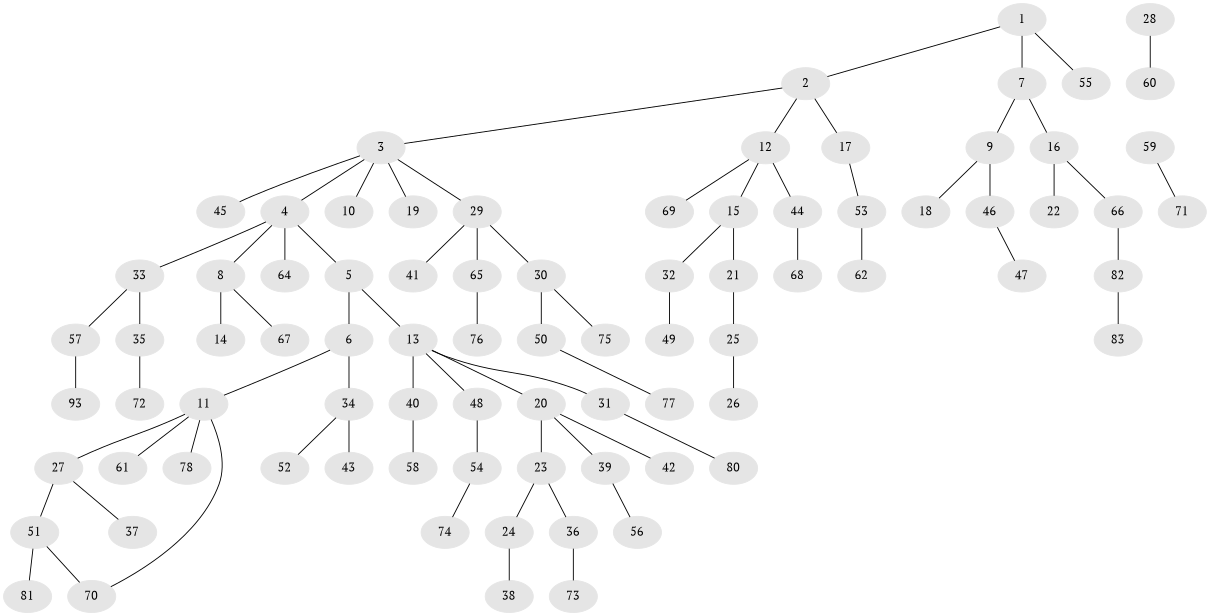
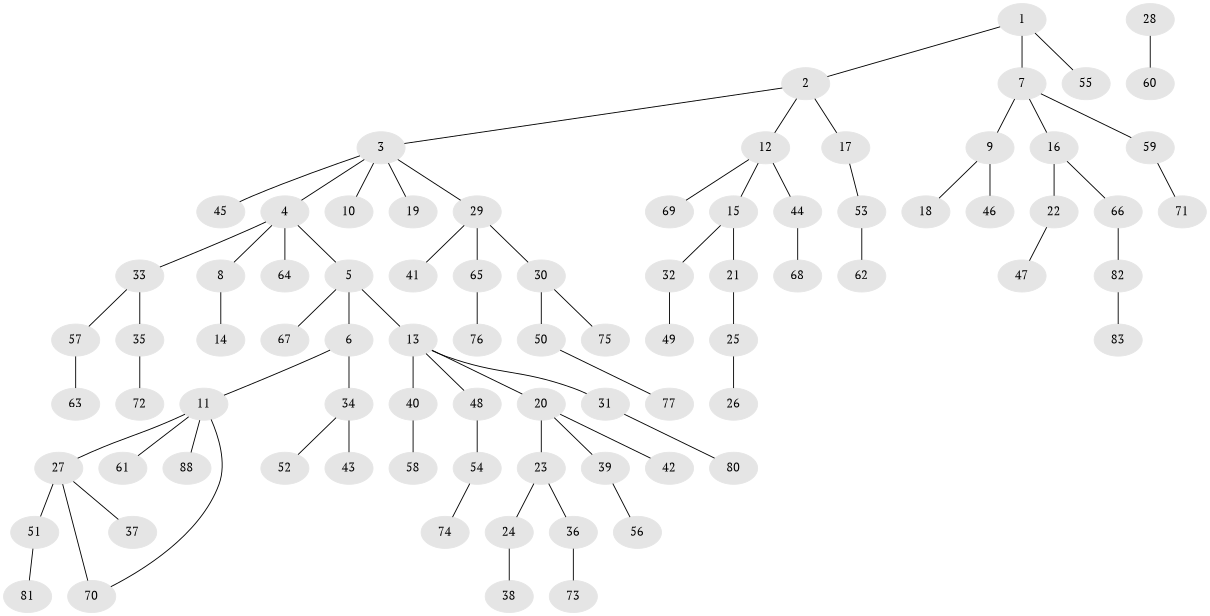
none -> (1086, 116)
(1006, 244) -> (1038, 244)
(253, 308) -> (317, 308)
(76, 404) -> (76, 404)
(187, 468) -> (187, 468)
(63, 564) -> (75, 532)
